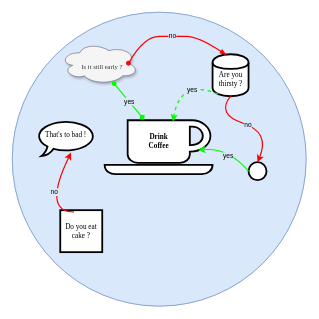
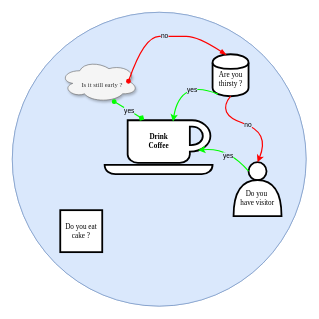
(99, 63) -> (99, 81)
(188, 92) -> (188, 92)
(66, 138) -> none
(58, 188) -> none
none -> (258, 198)
